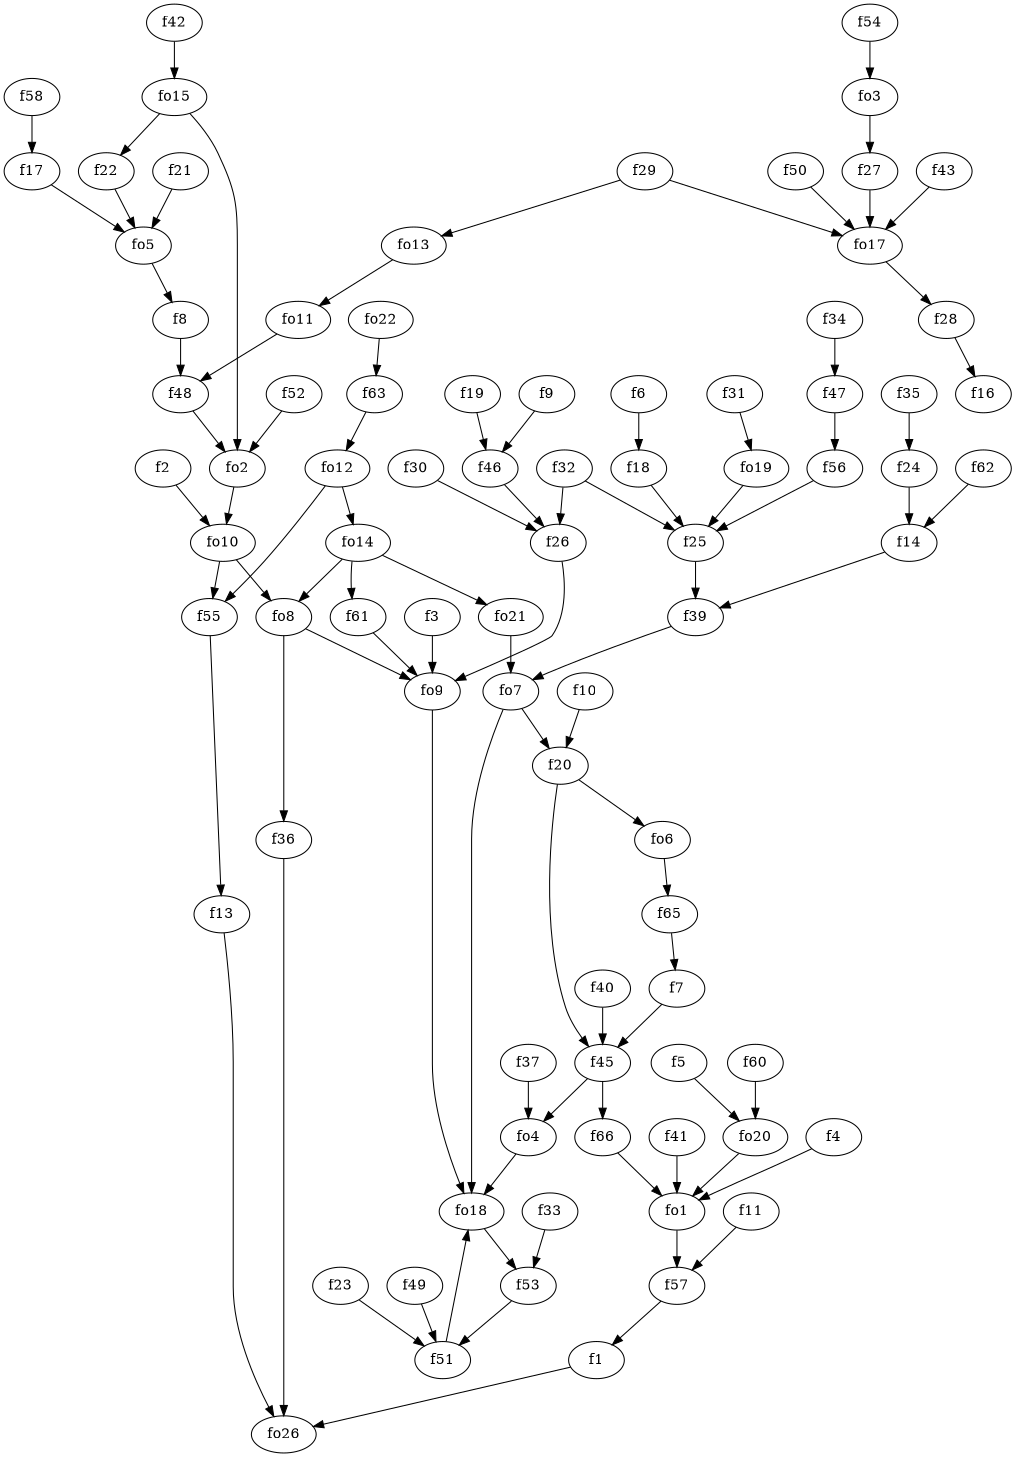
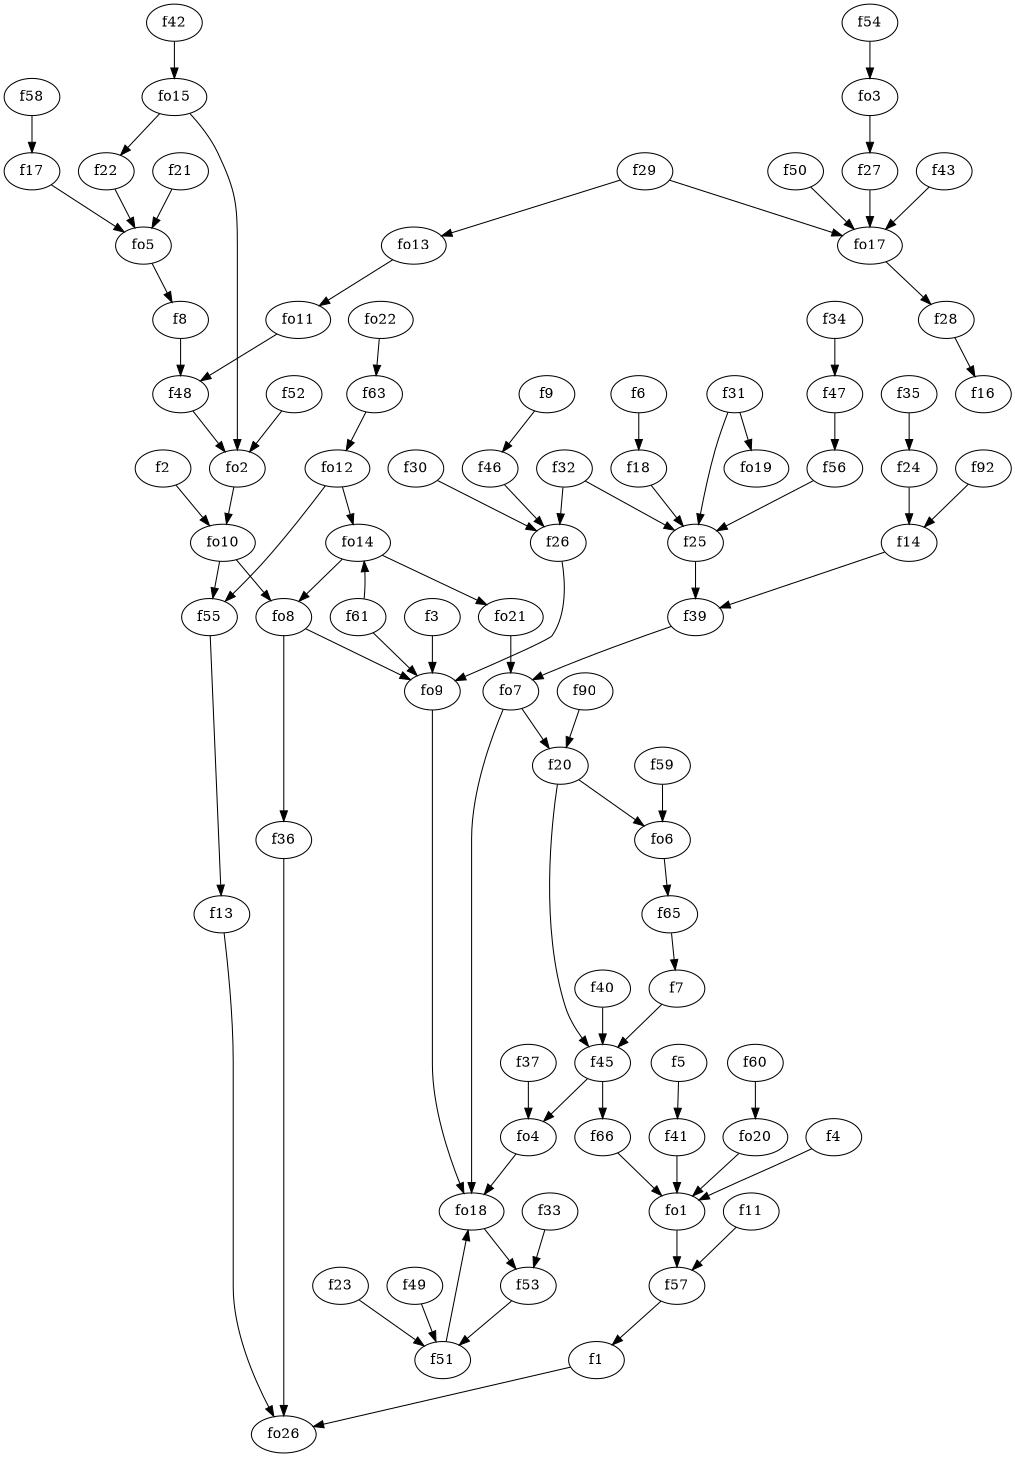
(473, 394) -> none
(983, 469) -> (983, 469)
(729, 502) -> (712, 462)
(351, 575) -> (365, 585)
(585, 691) -> (585, 691)
none -> (663, 766)
(713, 1096) -> (678, 1095)
